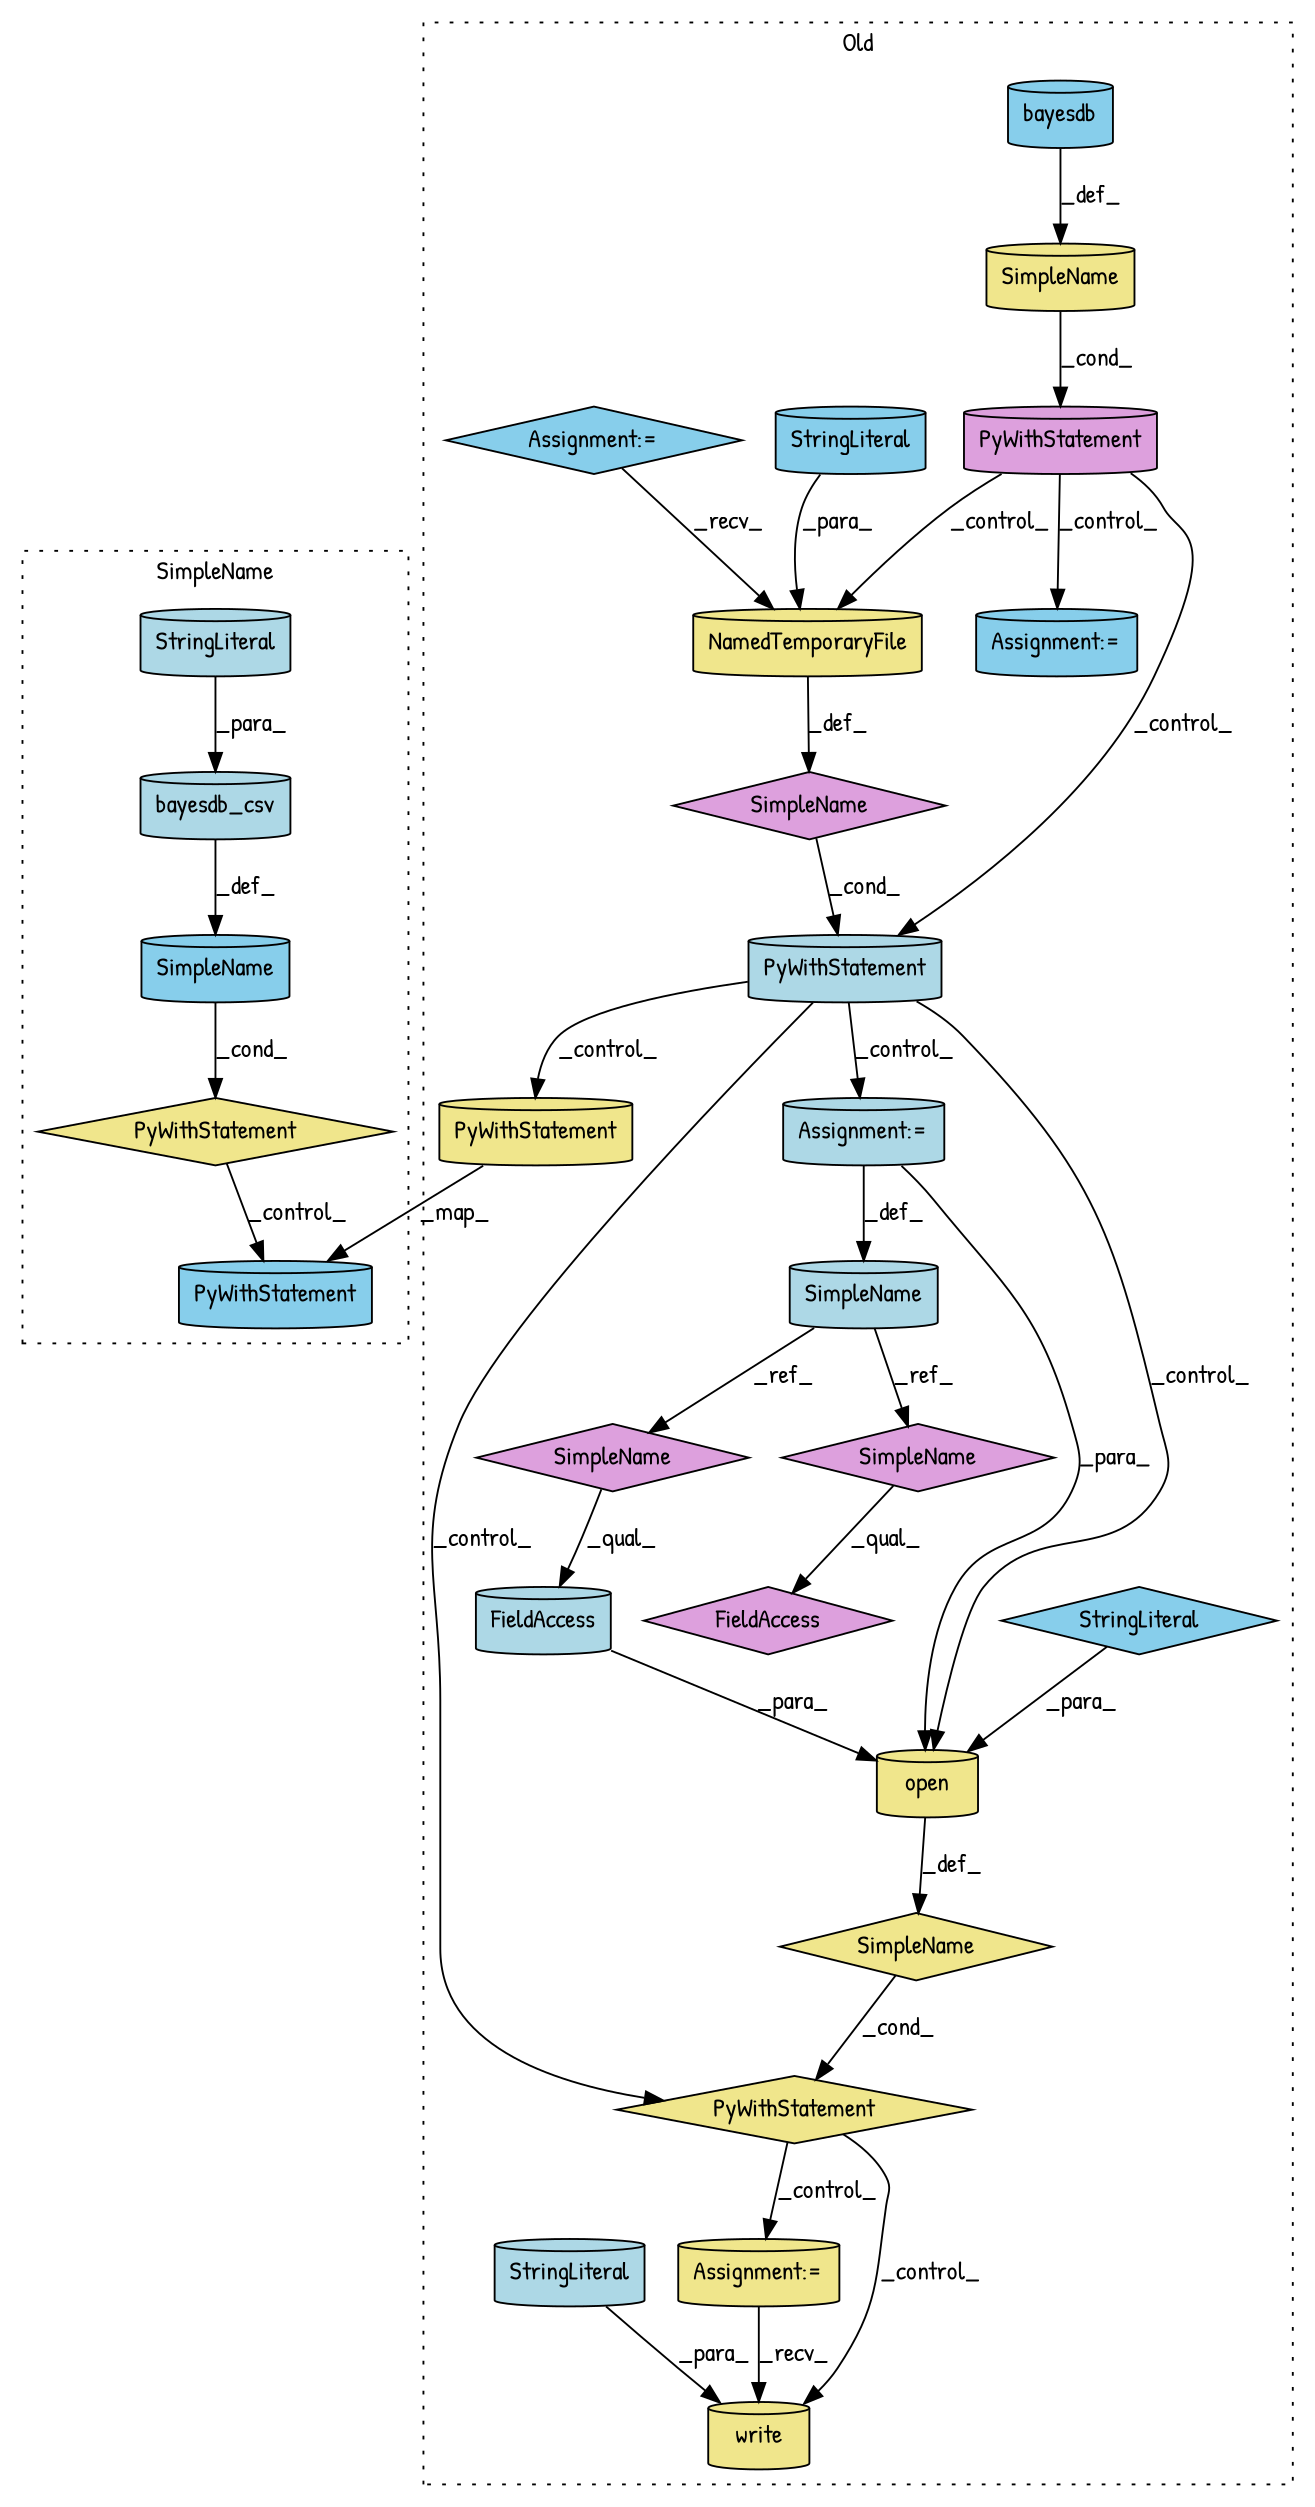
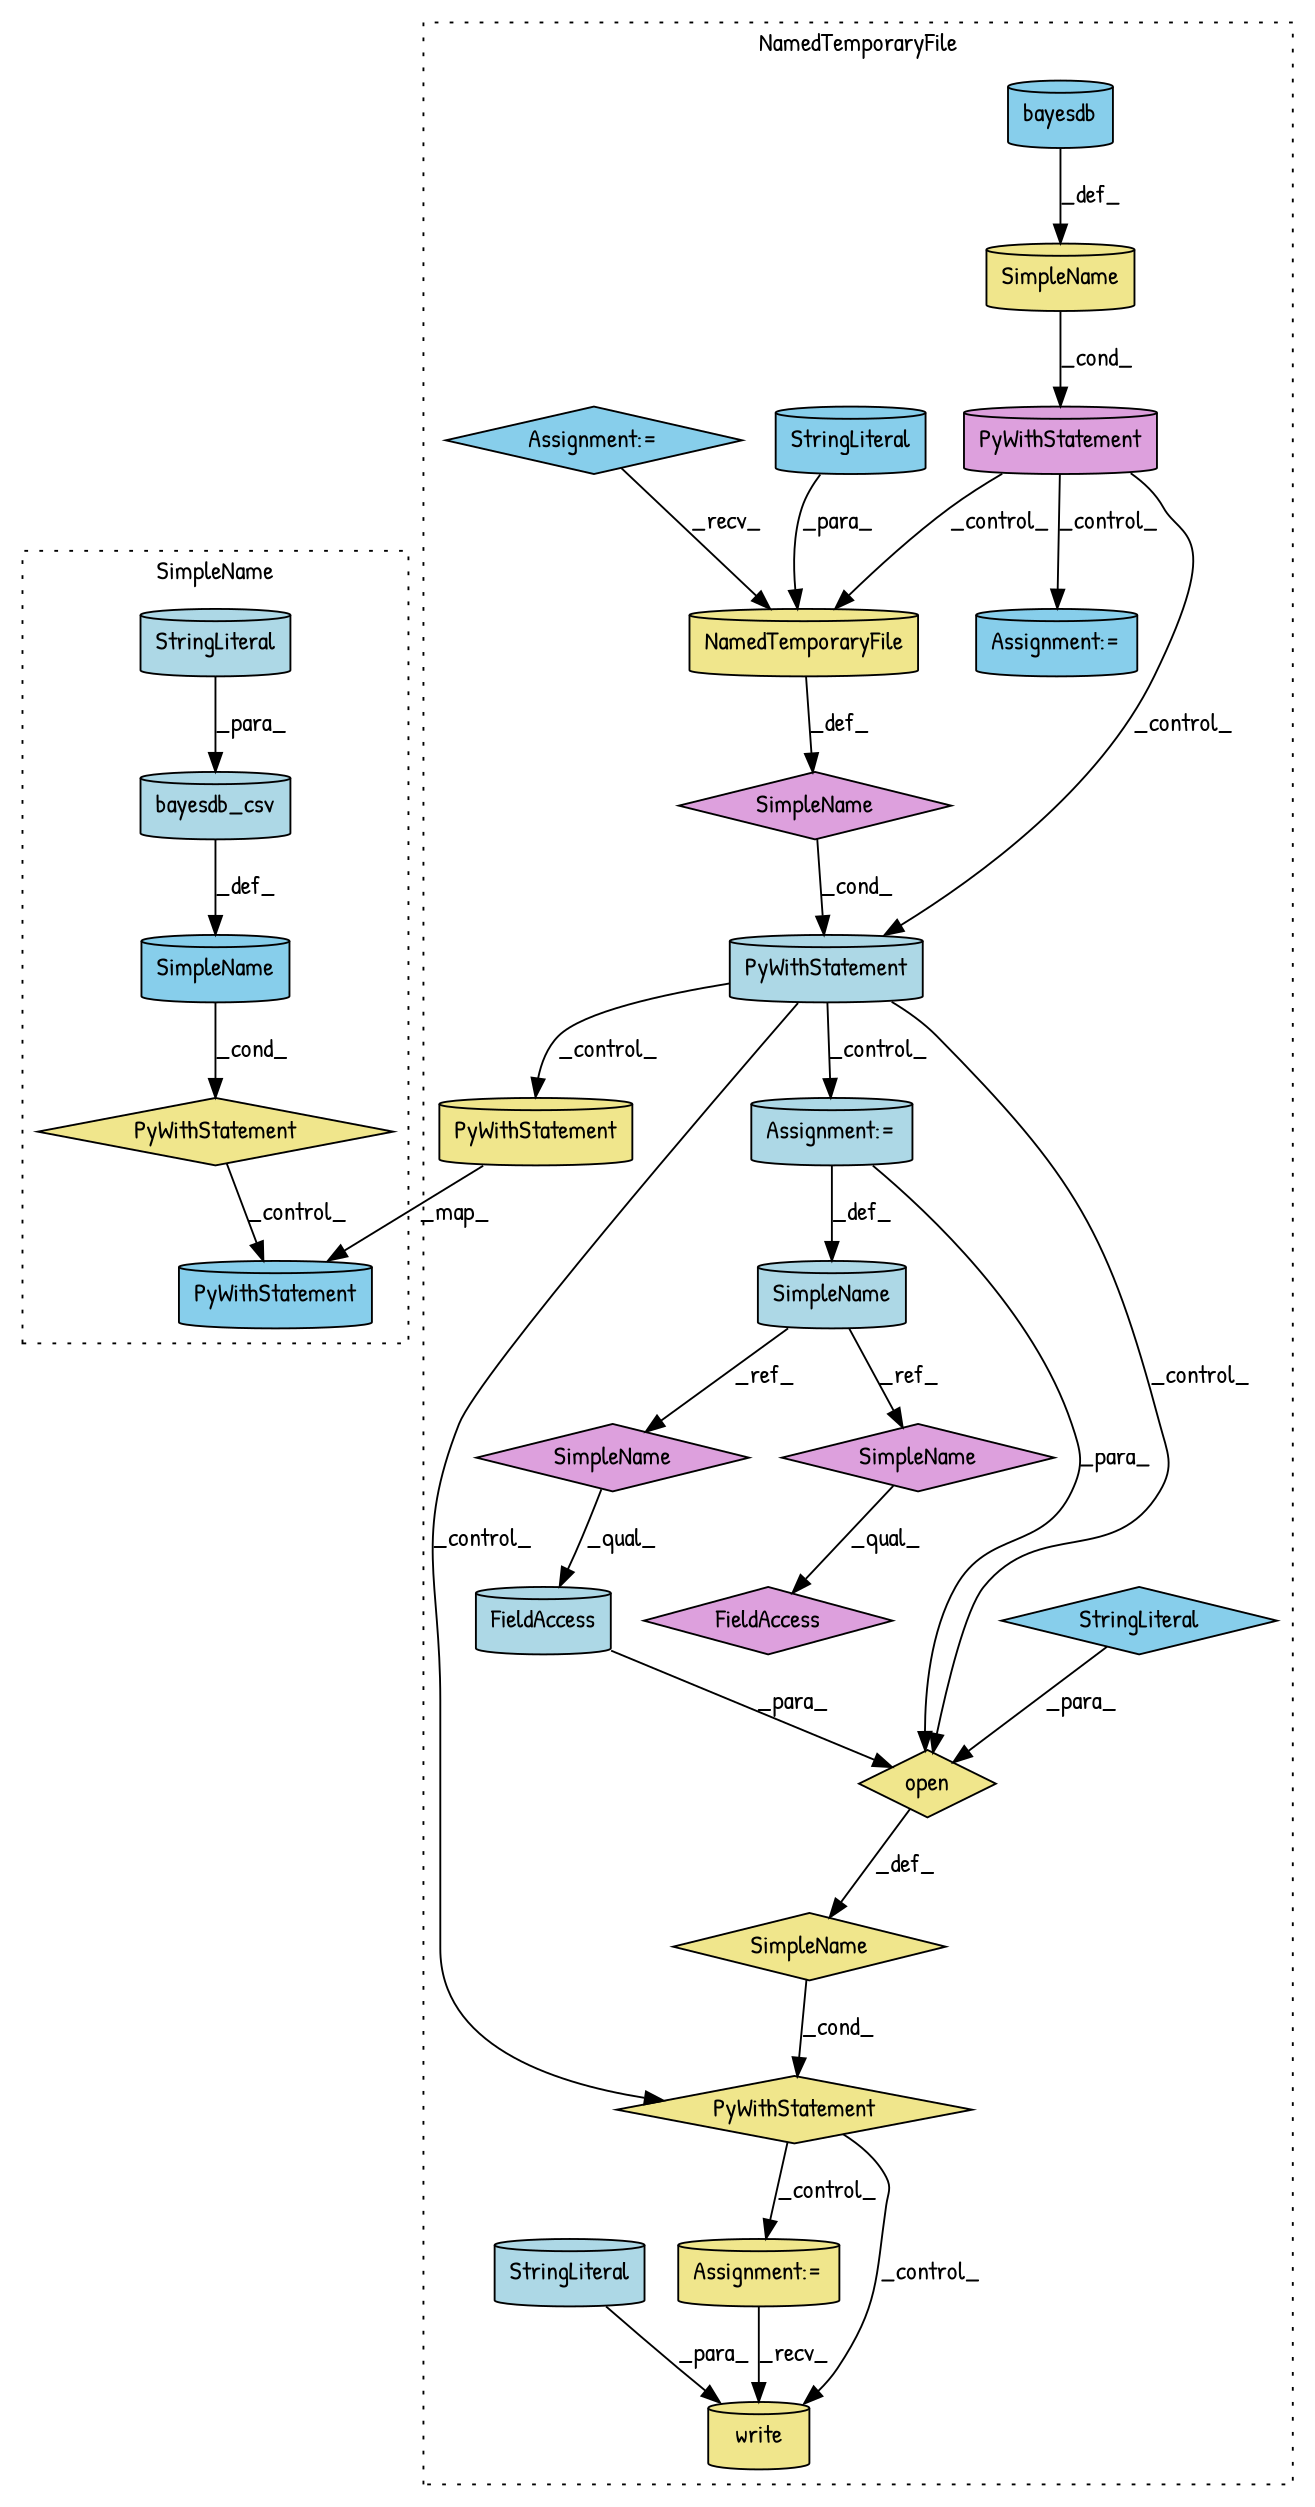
(858, 44) -> (858, 44)
(927, 1784) -> (927, 1784)
